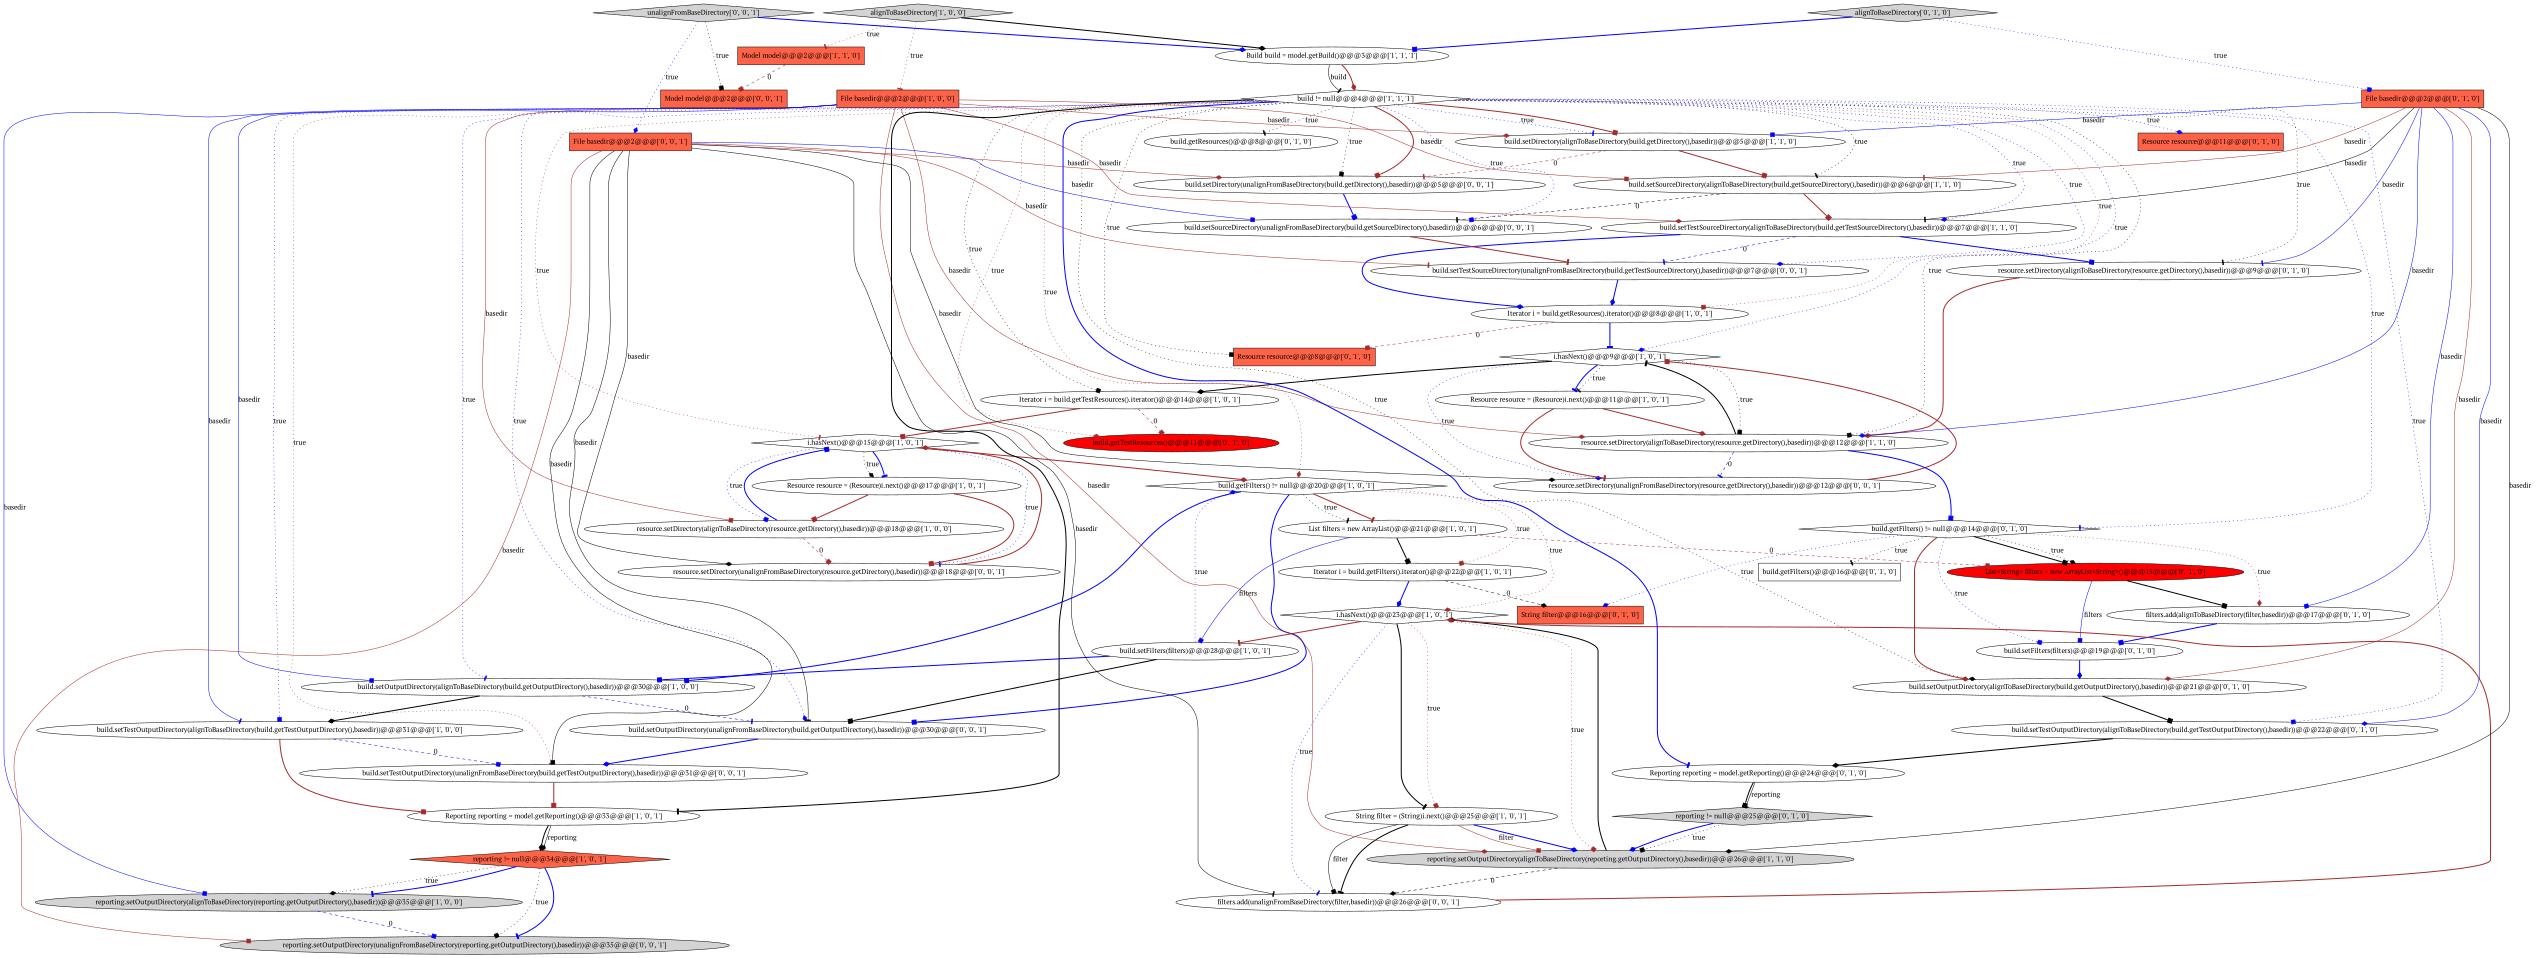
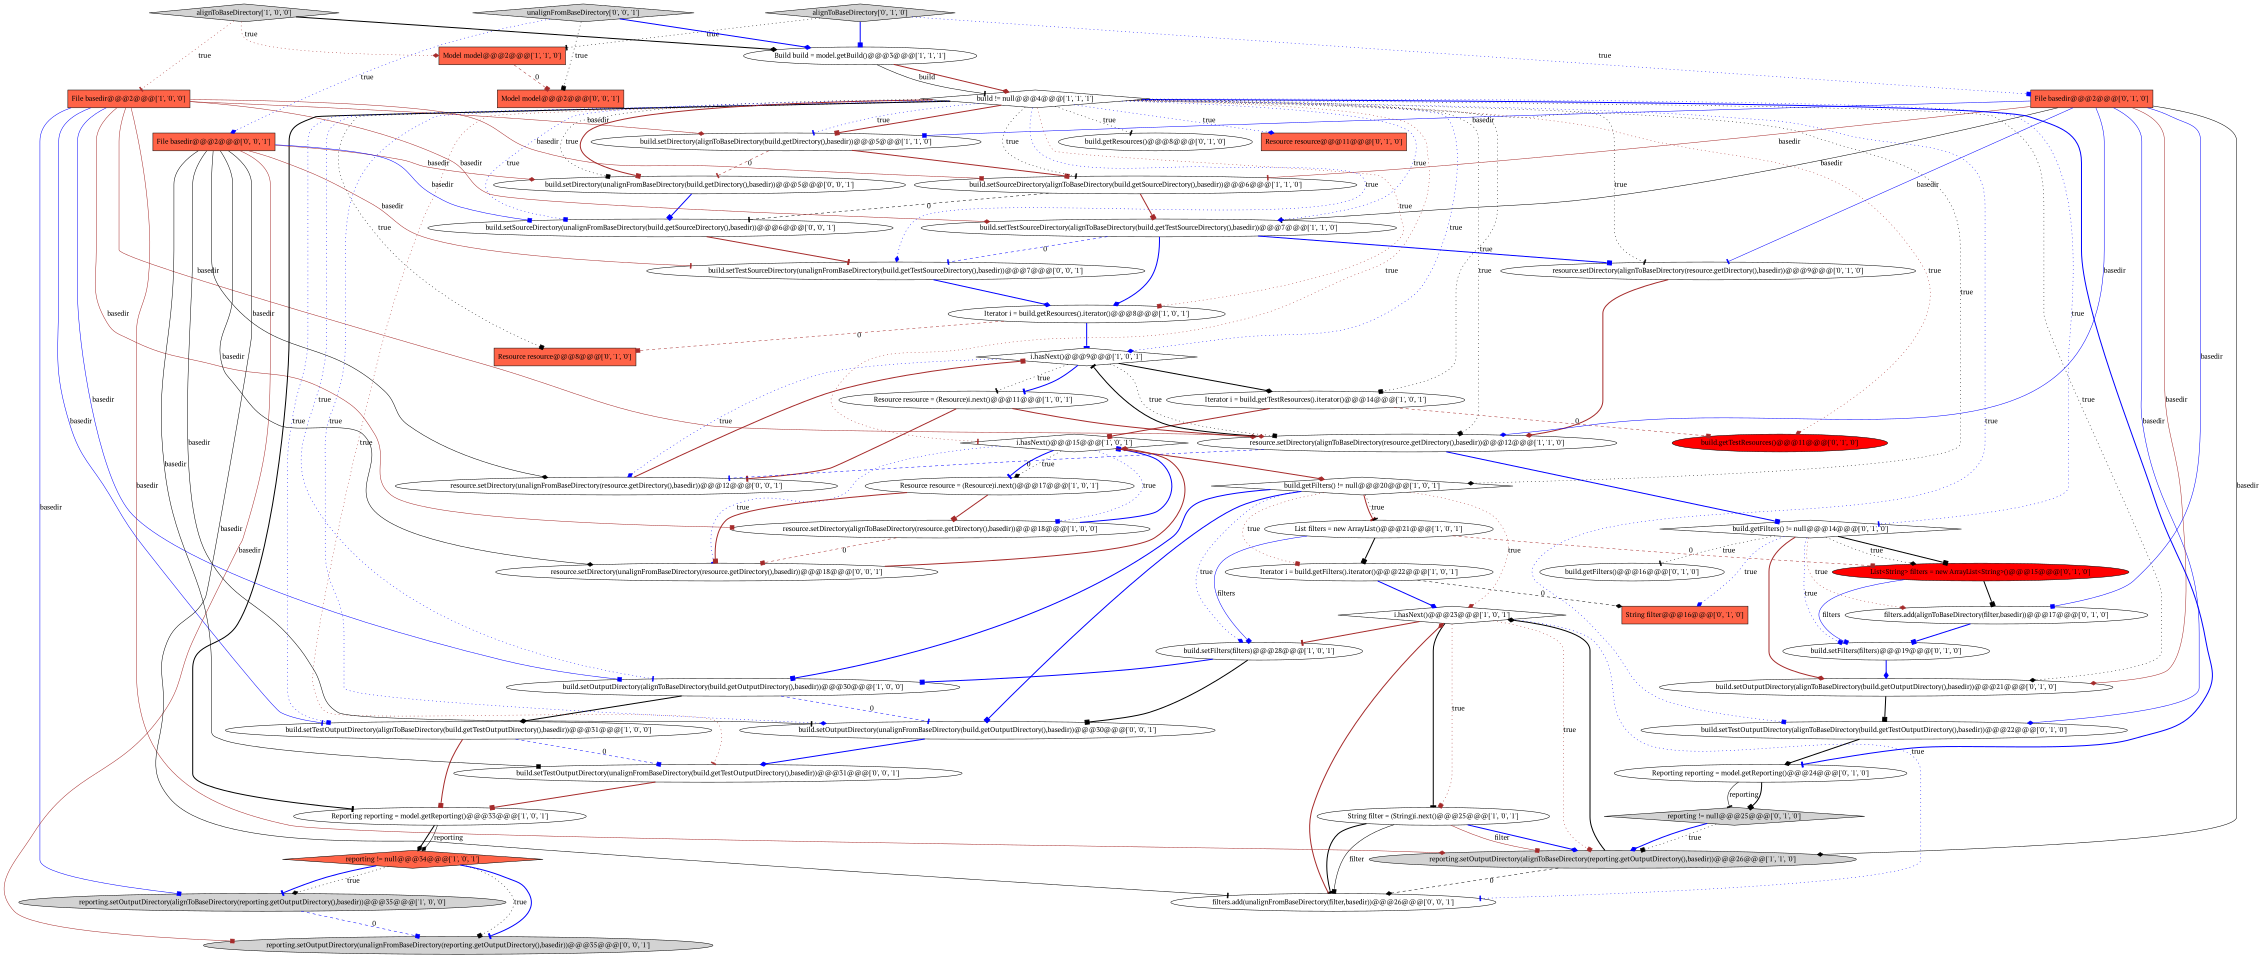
none -> (688, 33)
(863, 33) -> (329, 52)
(1044, 291) -> (1910, 169)
(1195, 559) -> (1209, 549)
(1829, 572) -> (1632, 572)
